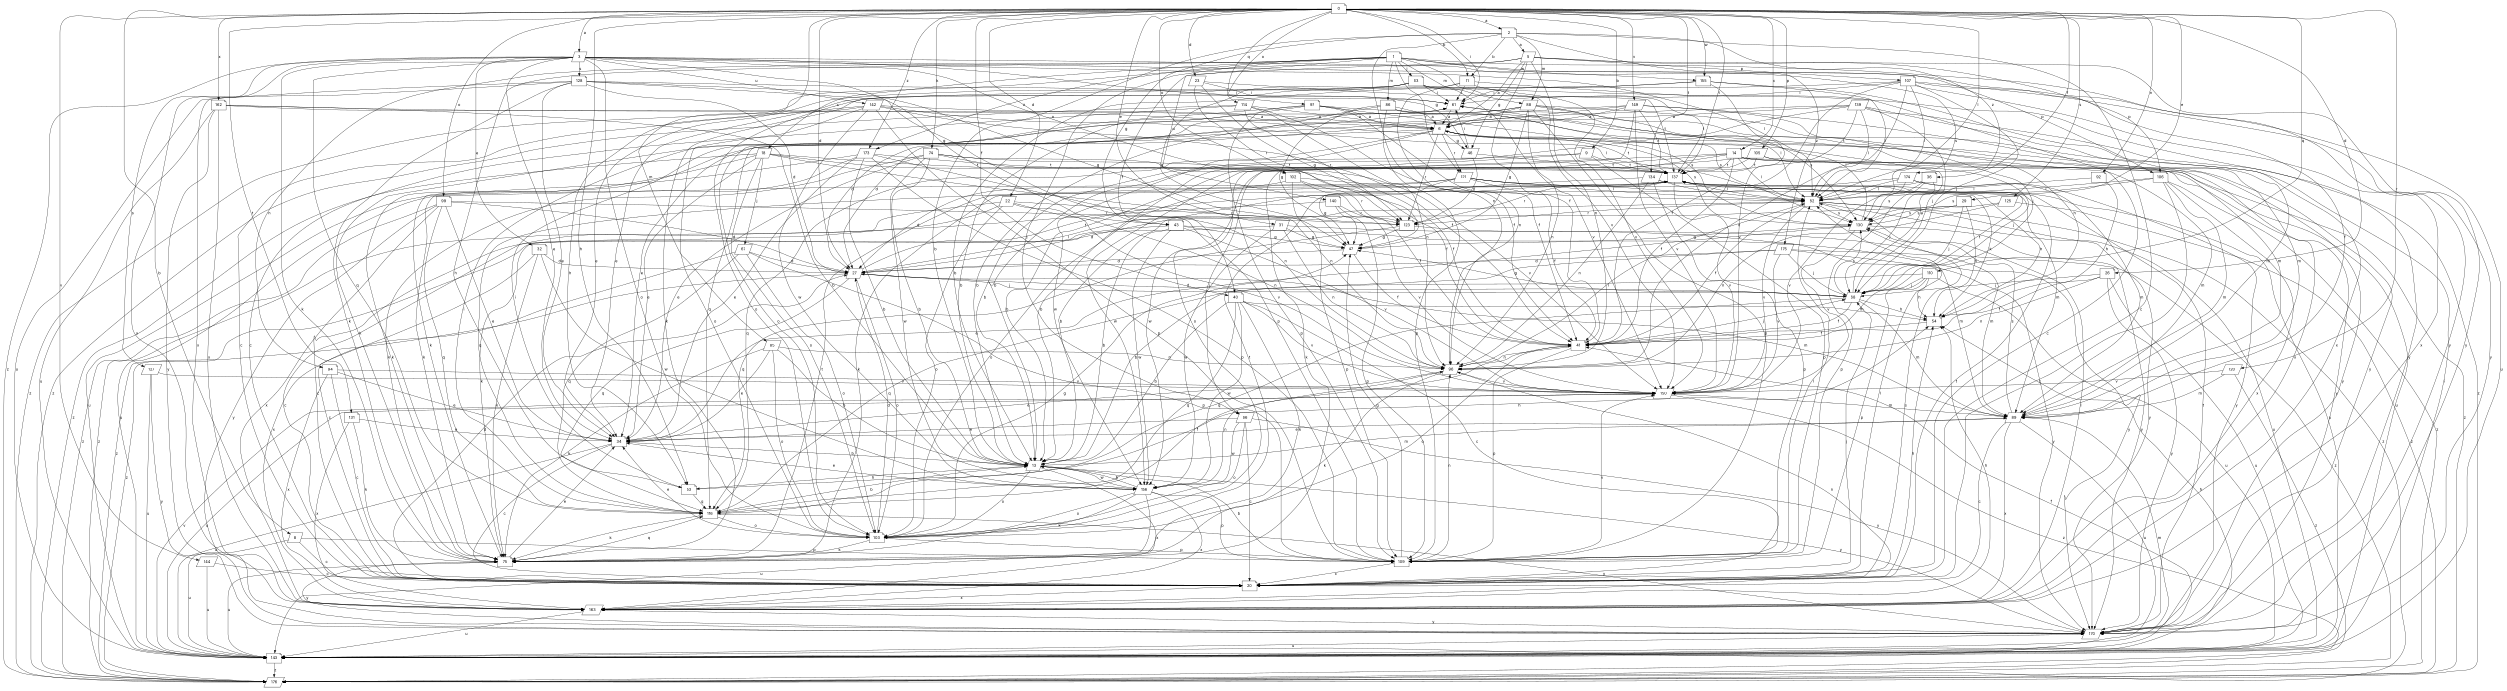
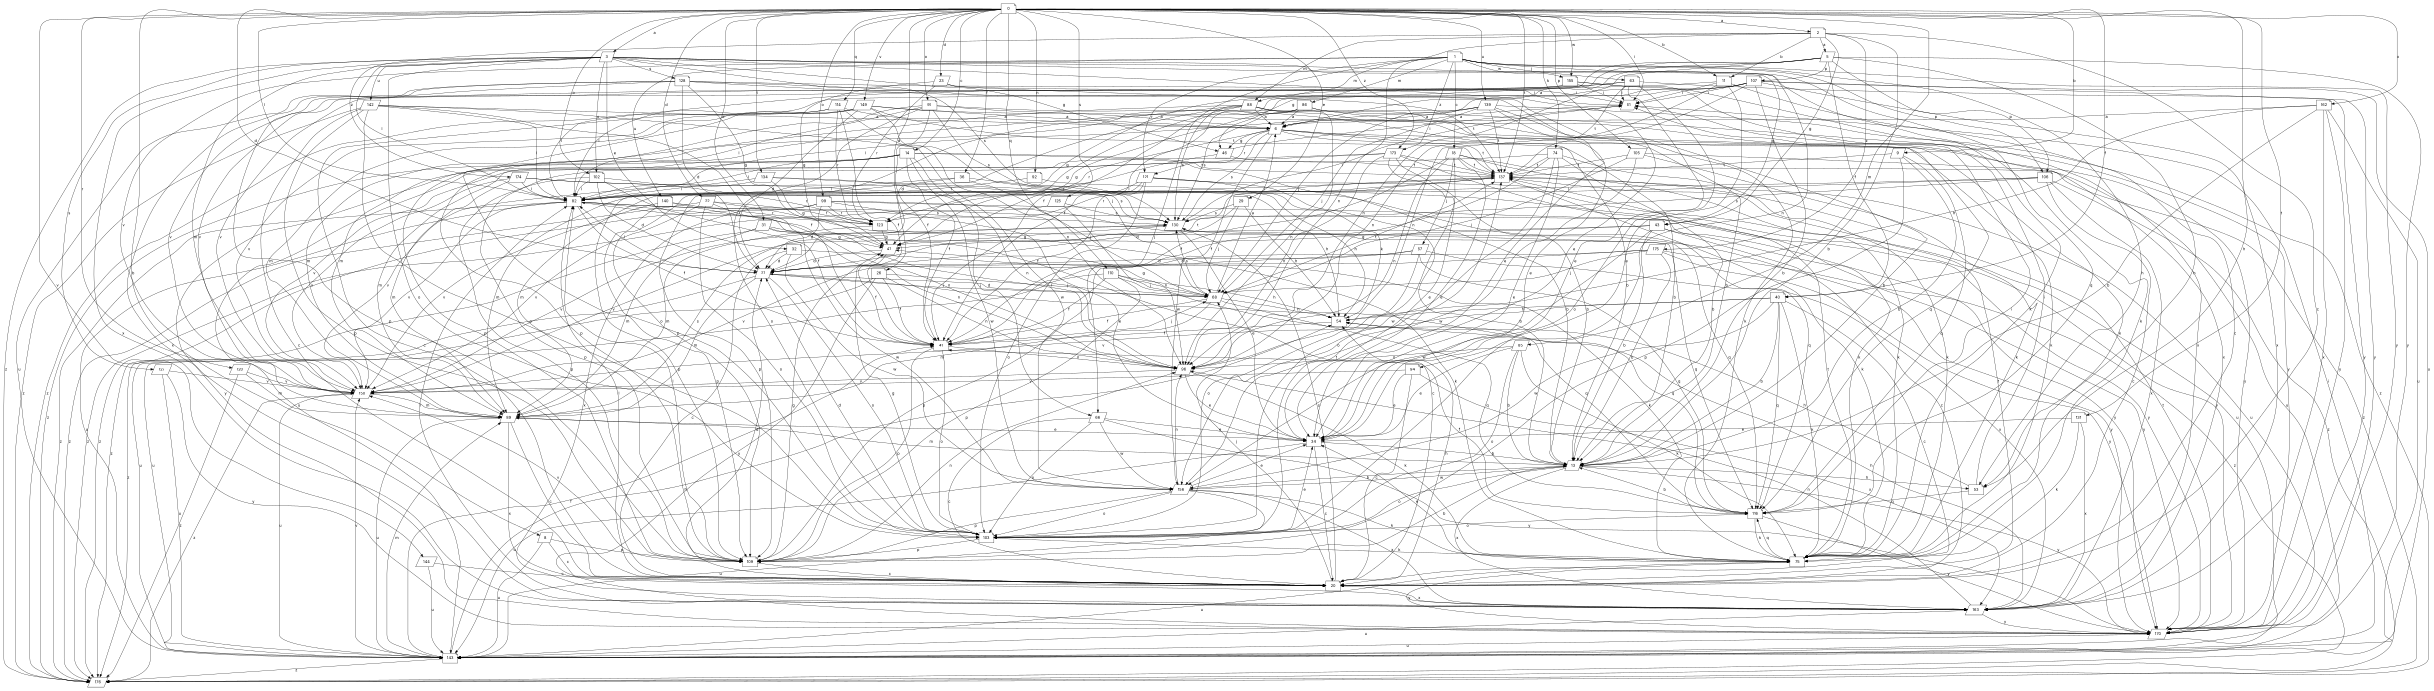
none -> (1283, 12)
(2345, 237) -> (196, 237)
